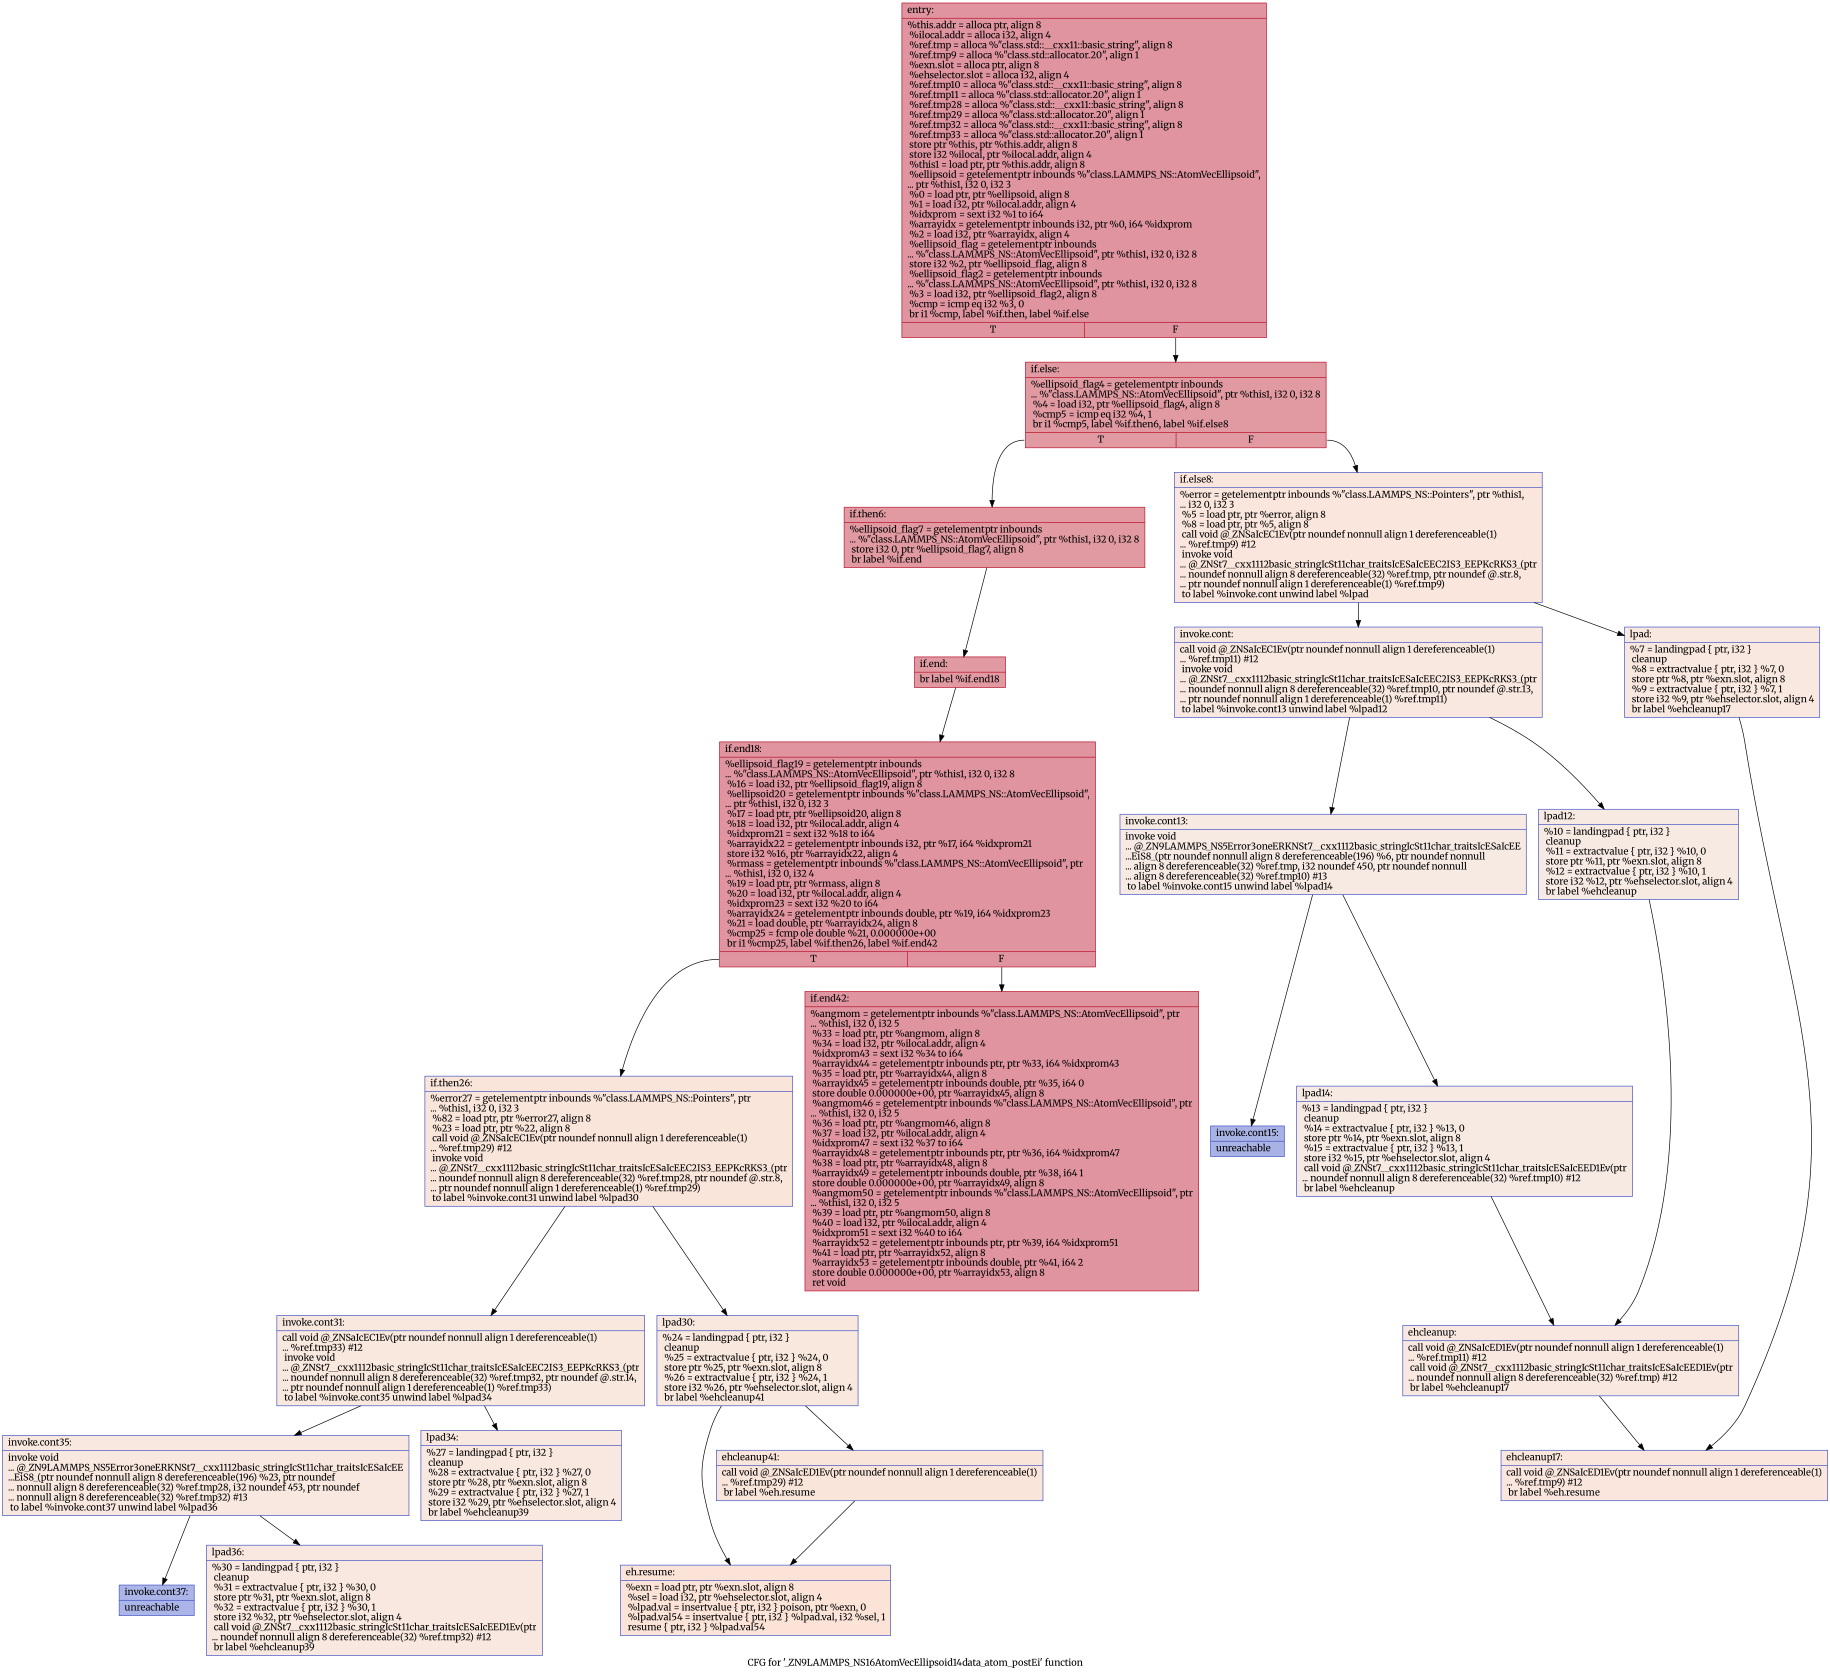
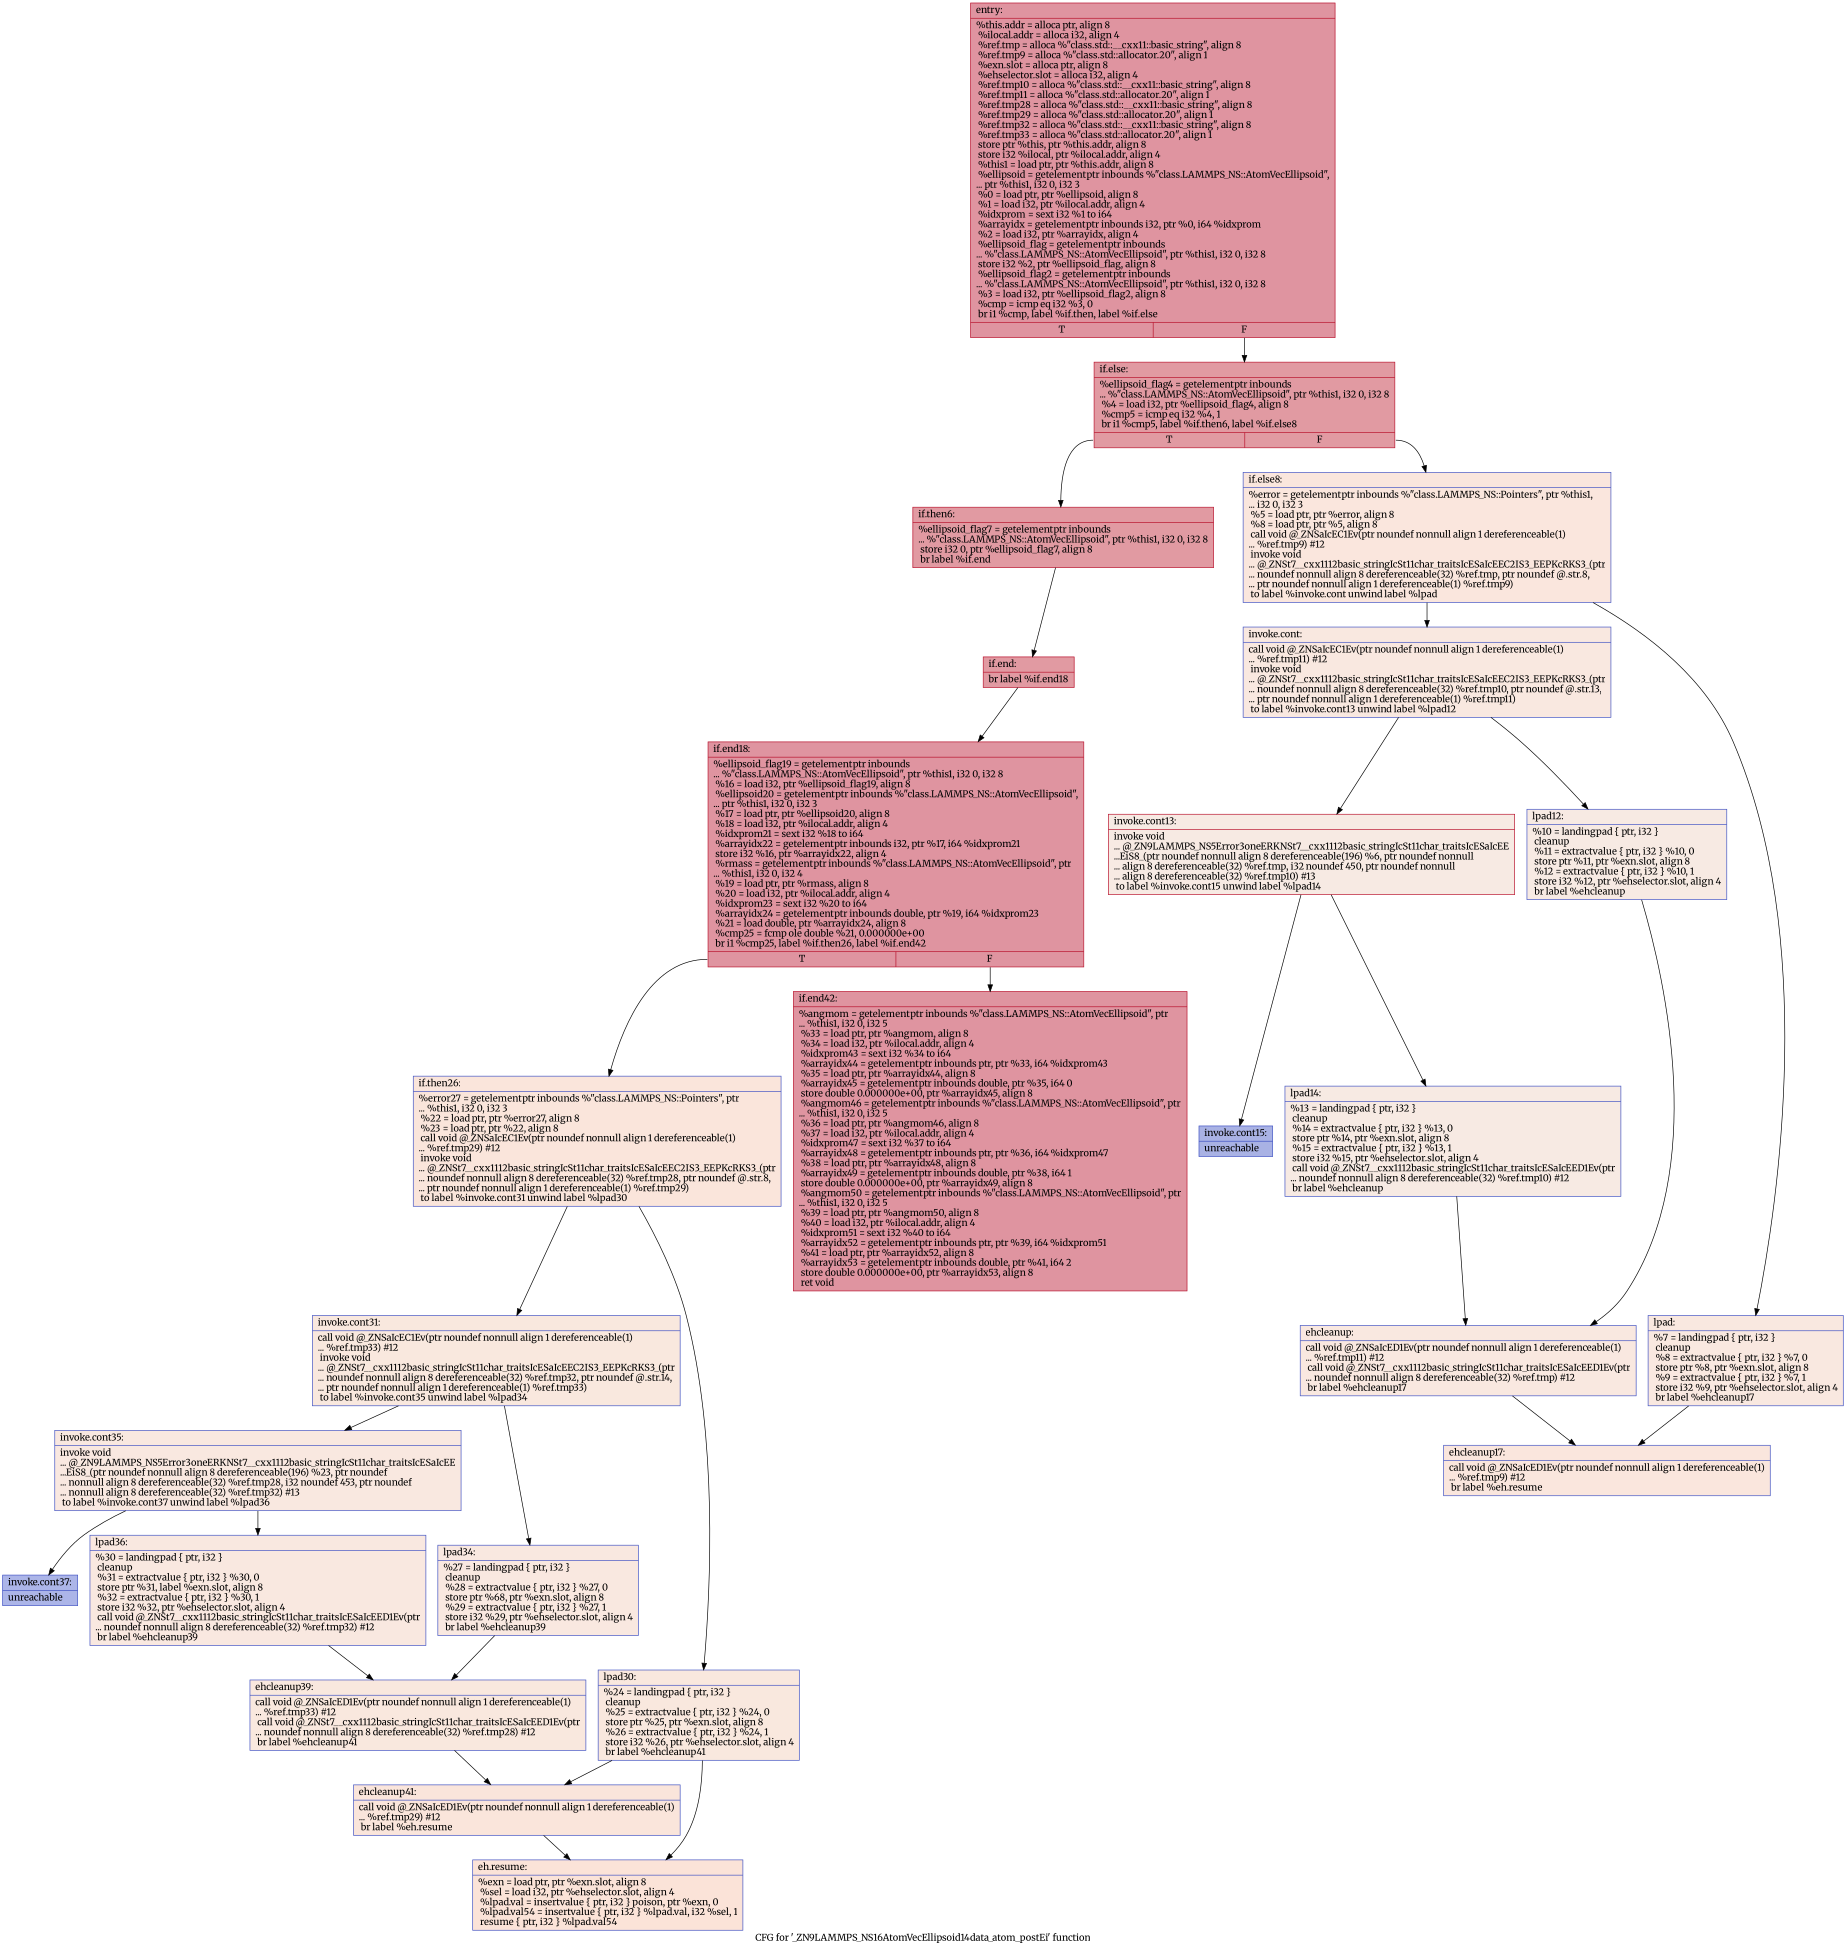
(1323, 854) -> (1312, 854)
(511, 1119) -> (499, 1119)
(507, 1483) -> (524, 1598)
(291, 1598) -> (179, 1588)
none -> (418, 1715)
